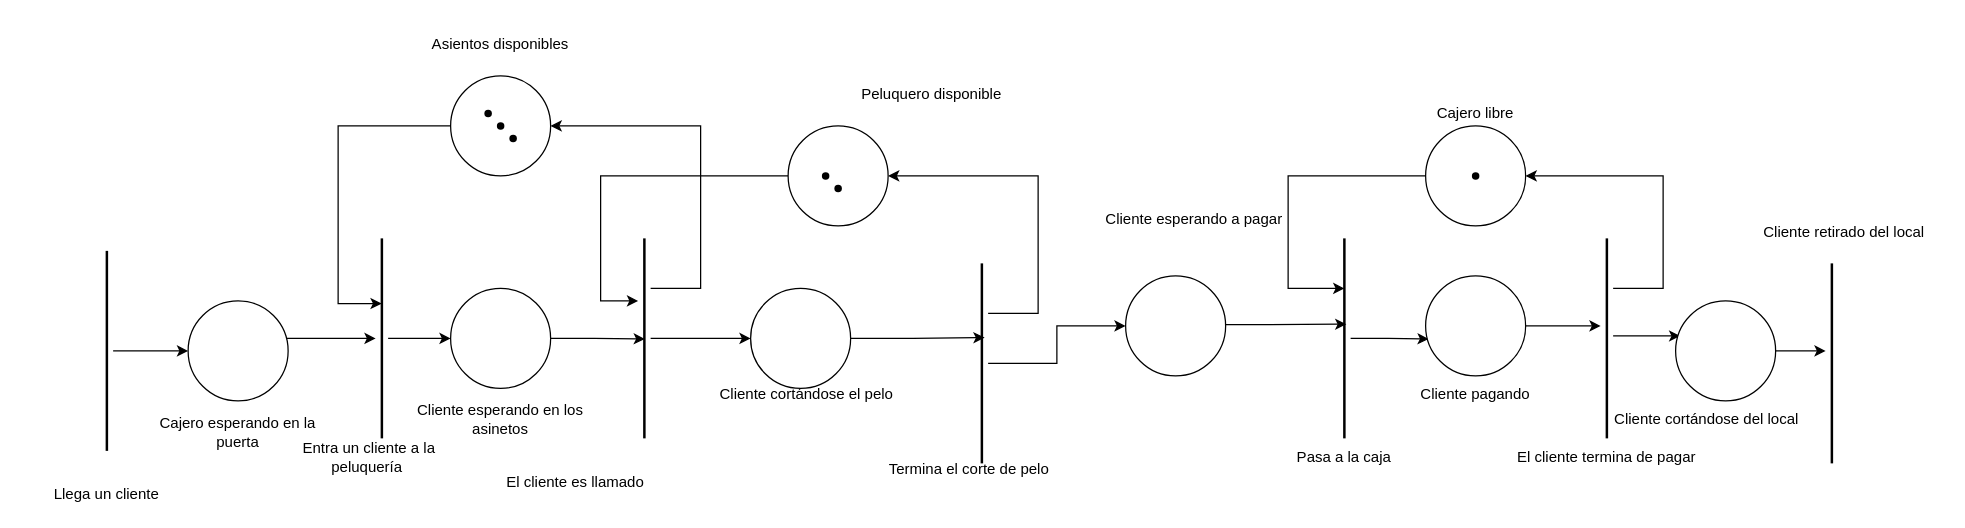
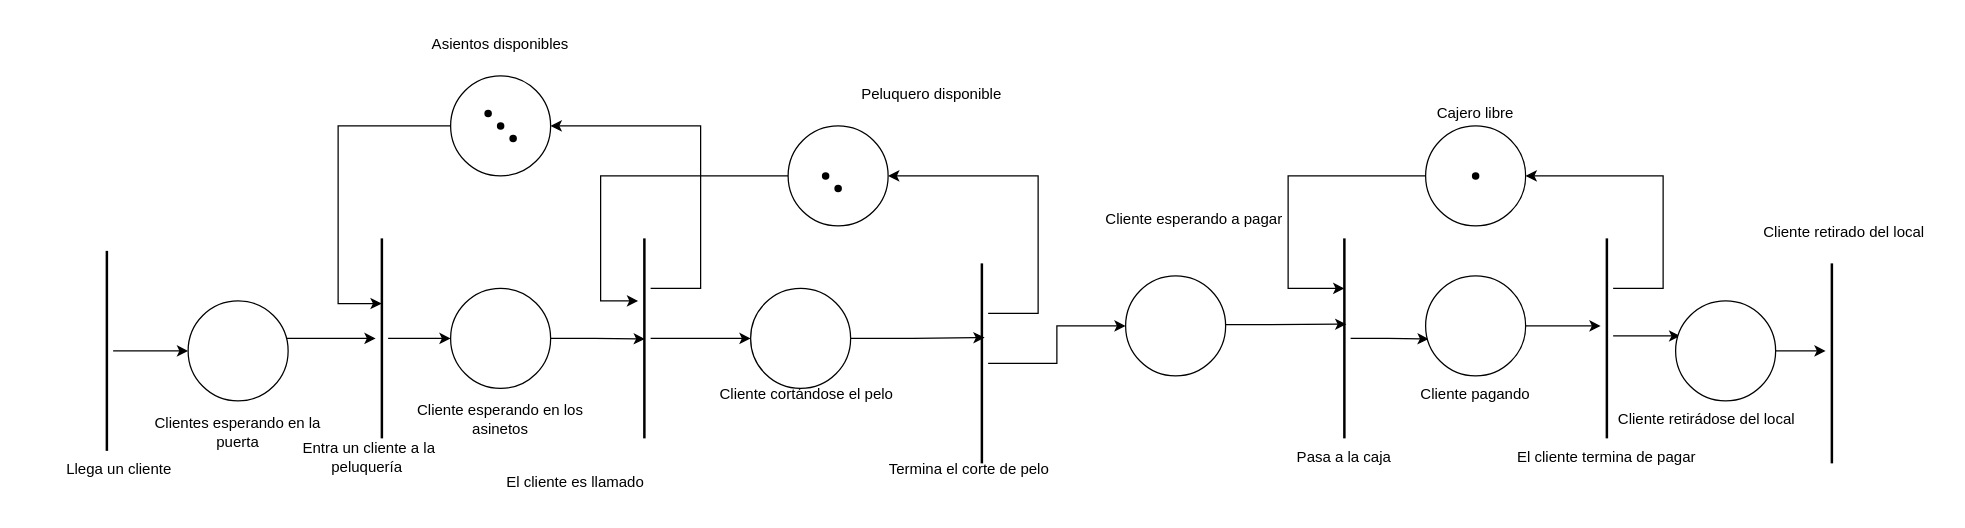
(1707, 419) -> (1707, 419)
(238, 432) -> (238, 432)
(107, 494) -> (119, 469)
